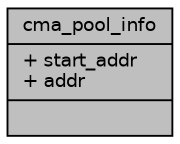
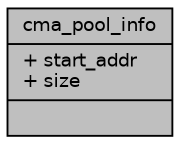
(54, 82) -> (52, 82)
